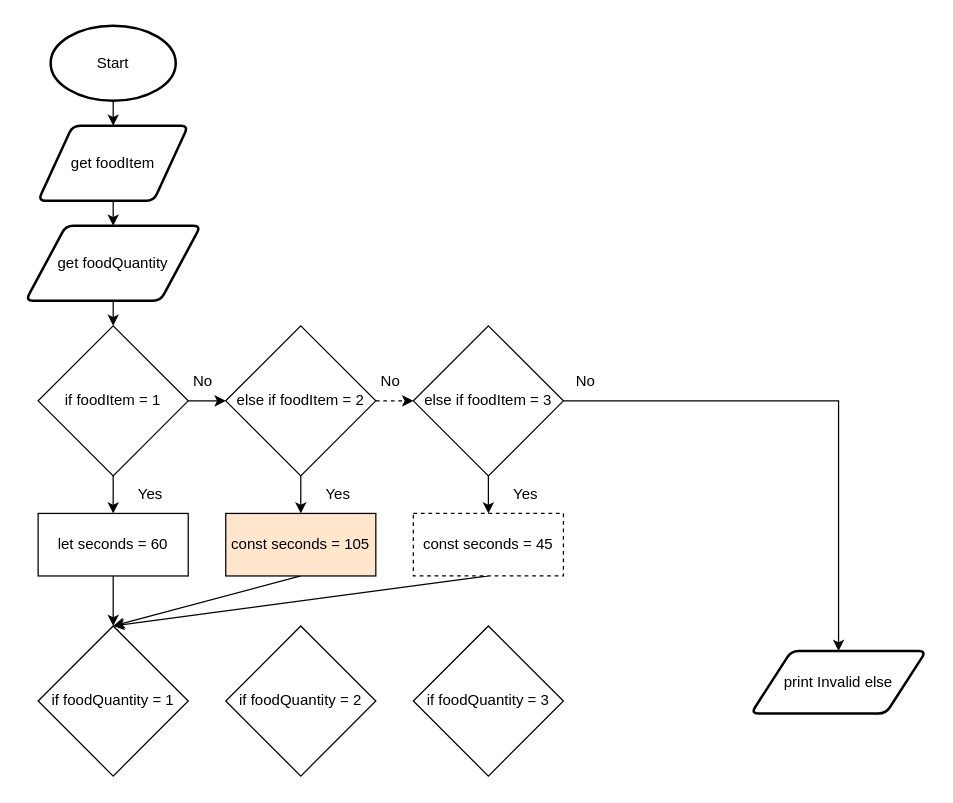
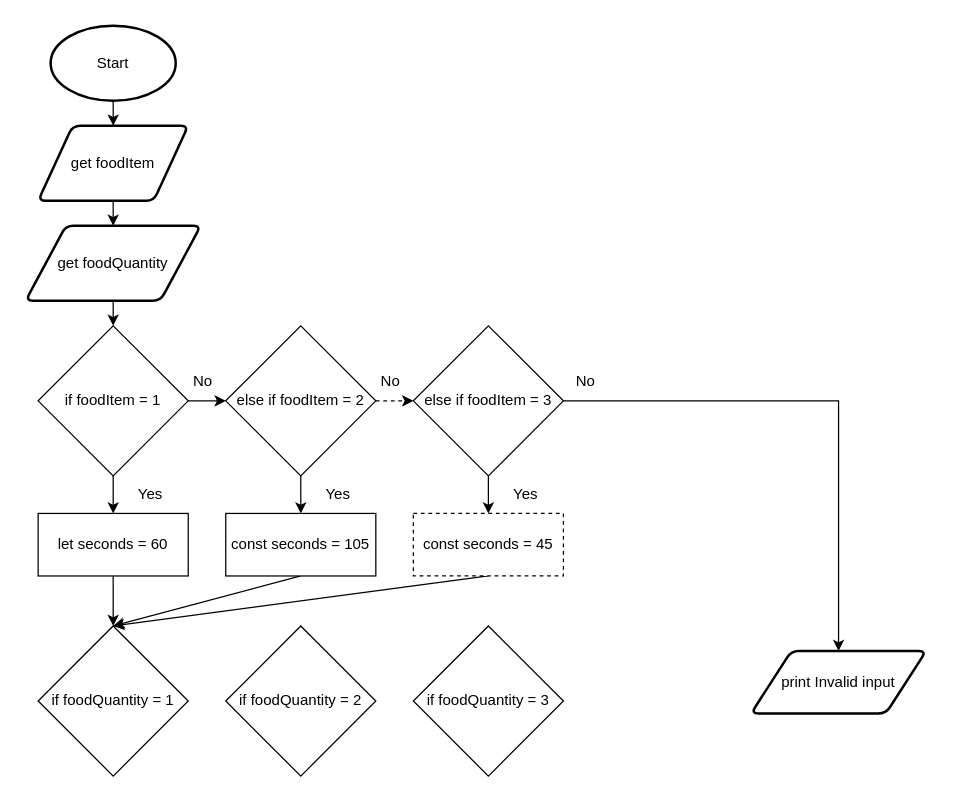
(301, 544) -> (301, 544)
(838, 682) -> (838, 682)
